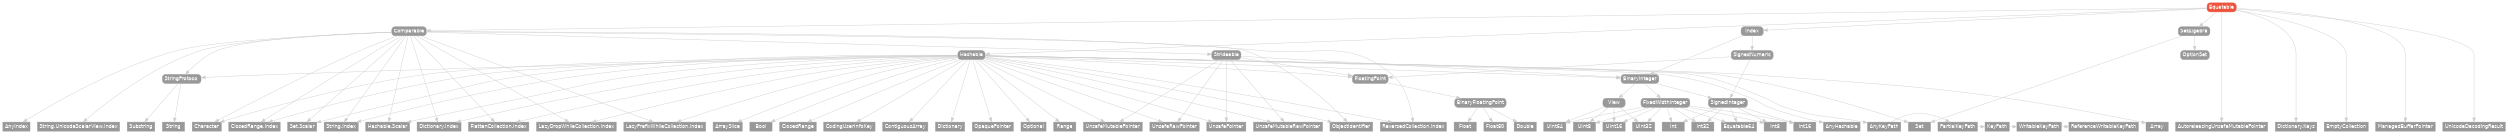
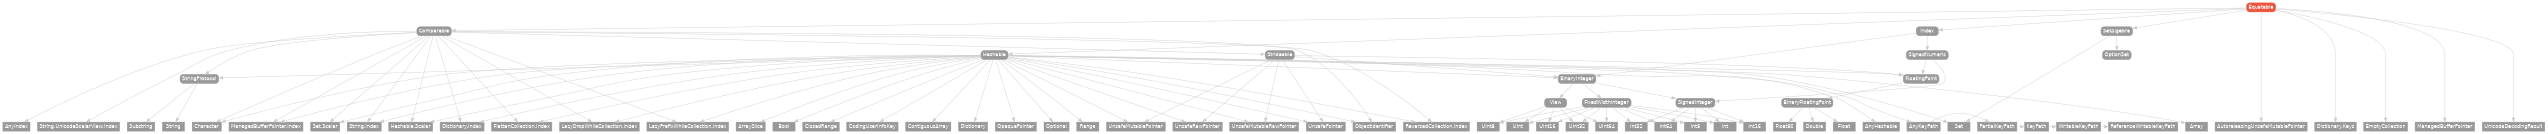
(254, 127) -> (266, 127)
none -> (1518, 127)
(1739, 127) -> (1666, 127)
